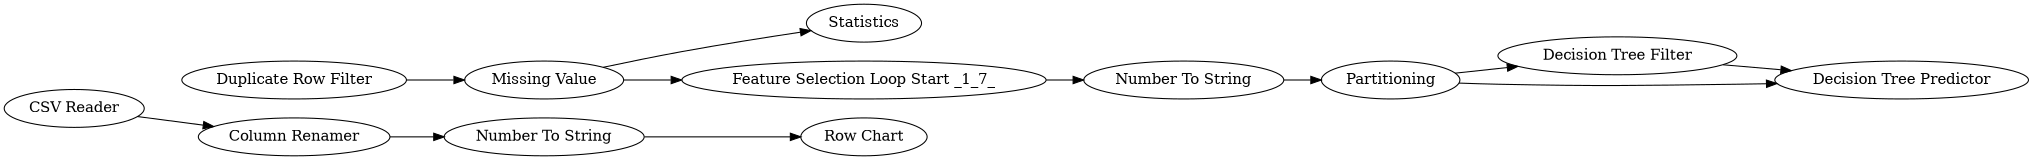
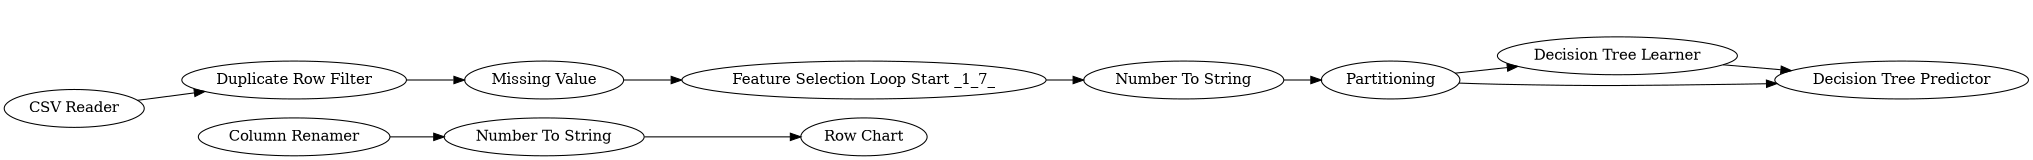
(864, 23) -> none
(1617, 56) -> (1617, 56)
(170, 121) -> (166, 97)
